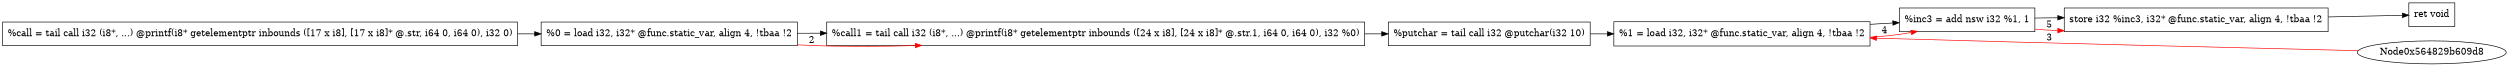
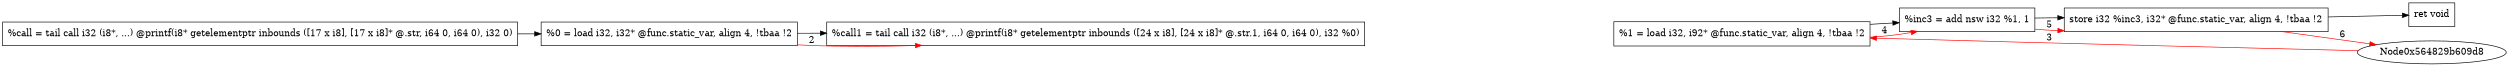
(1489, 34) -> none
(1742, 34) -> (1742, 34)
none -> (2325, 38)
